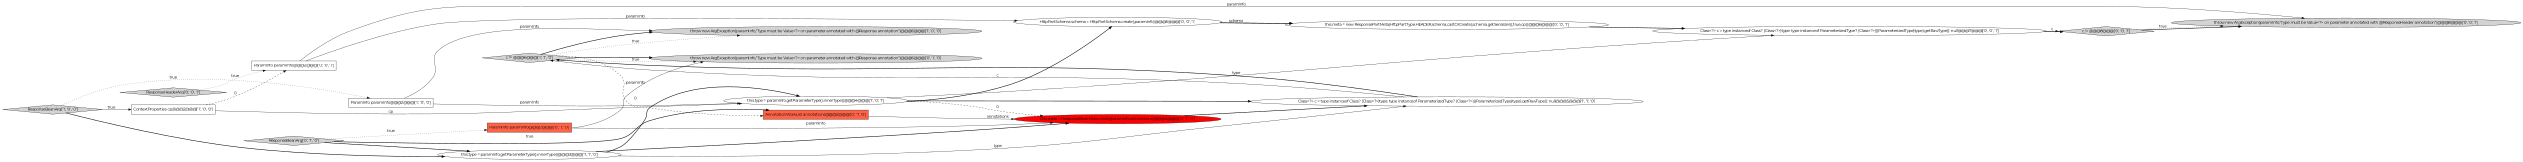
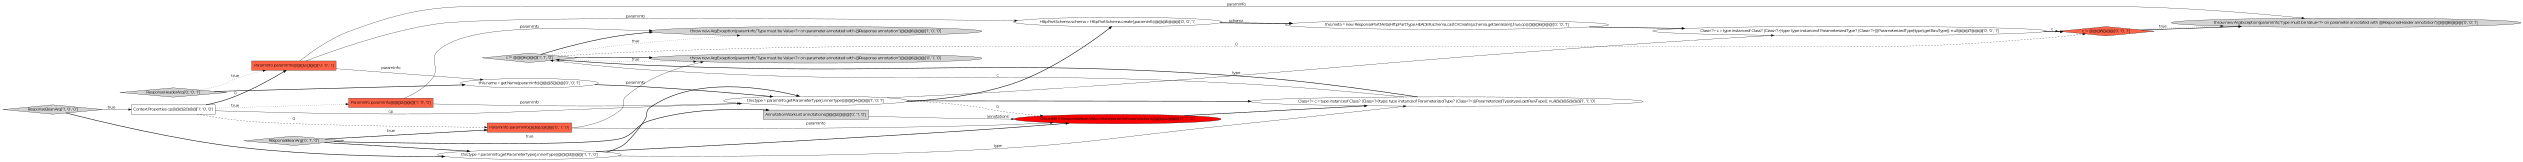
(2106, 31) -> (2106, 31)
(294, 66) -> (294, 66)
(213, 80) -> (281, 106)
none -> (529, 83)
(246, 92) -> (244, 92)
(391, 103) -> (391, 103)
(656, 109) -> (1321, 47)
(816, 115) -> (816, 115)
none -> (341, 125)
(405, 135) -> (405, 135)
